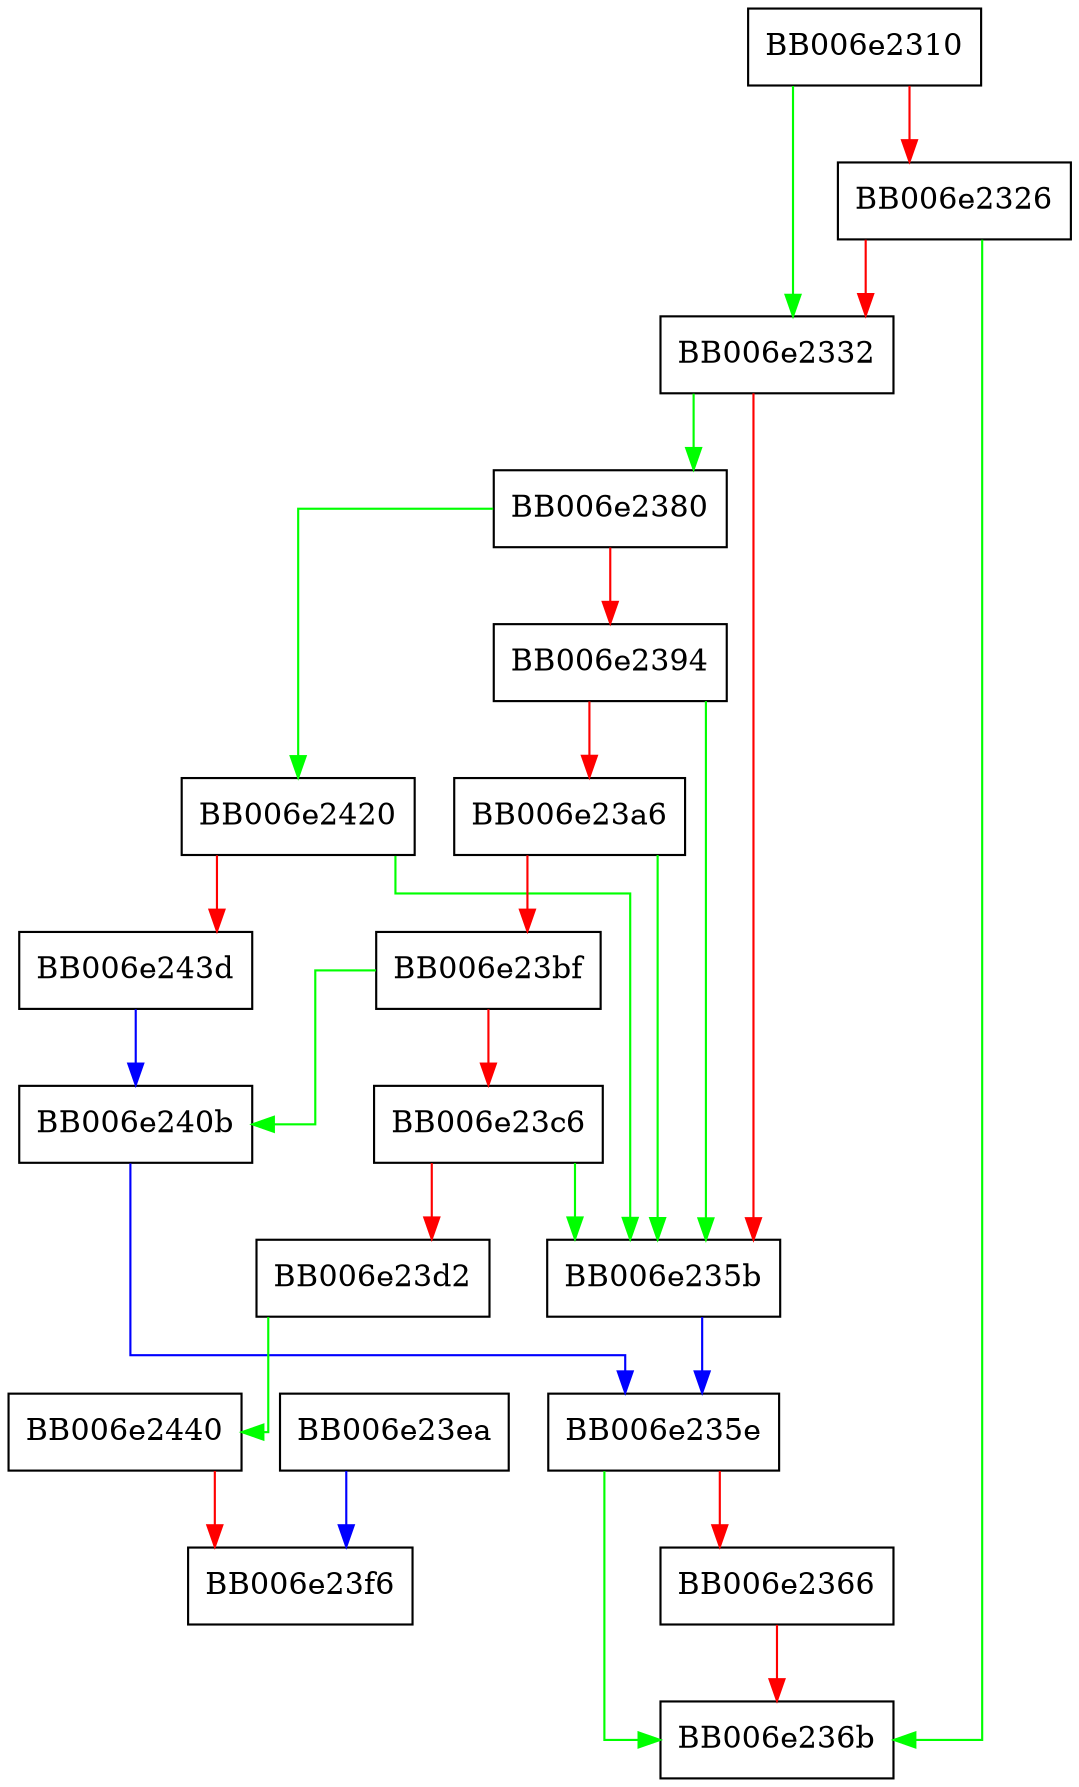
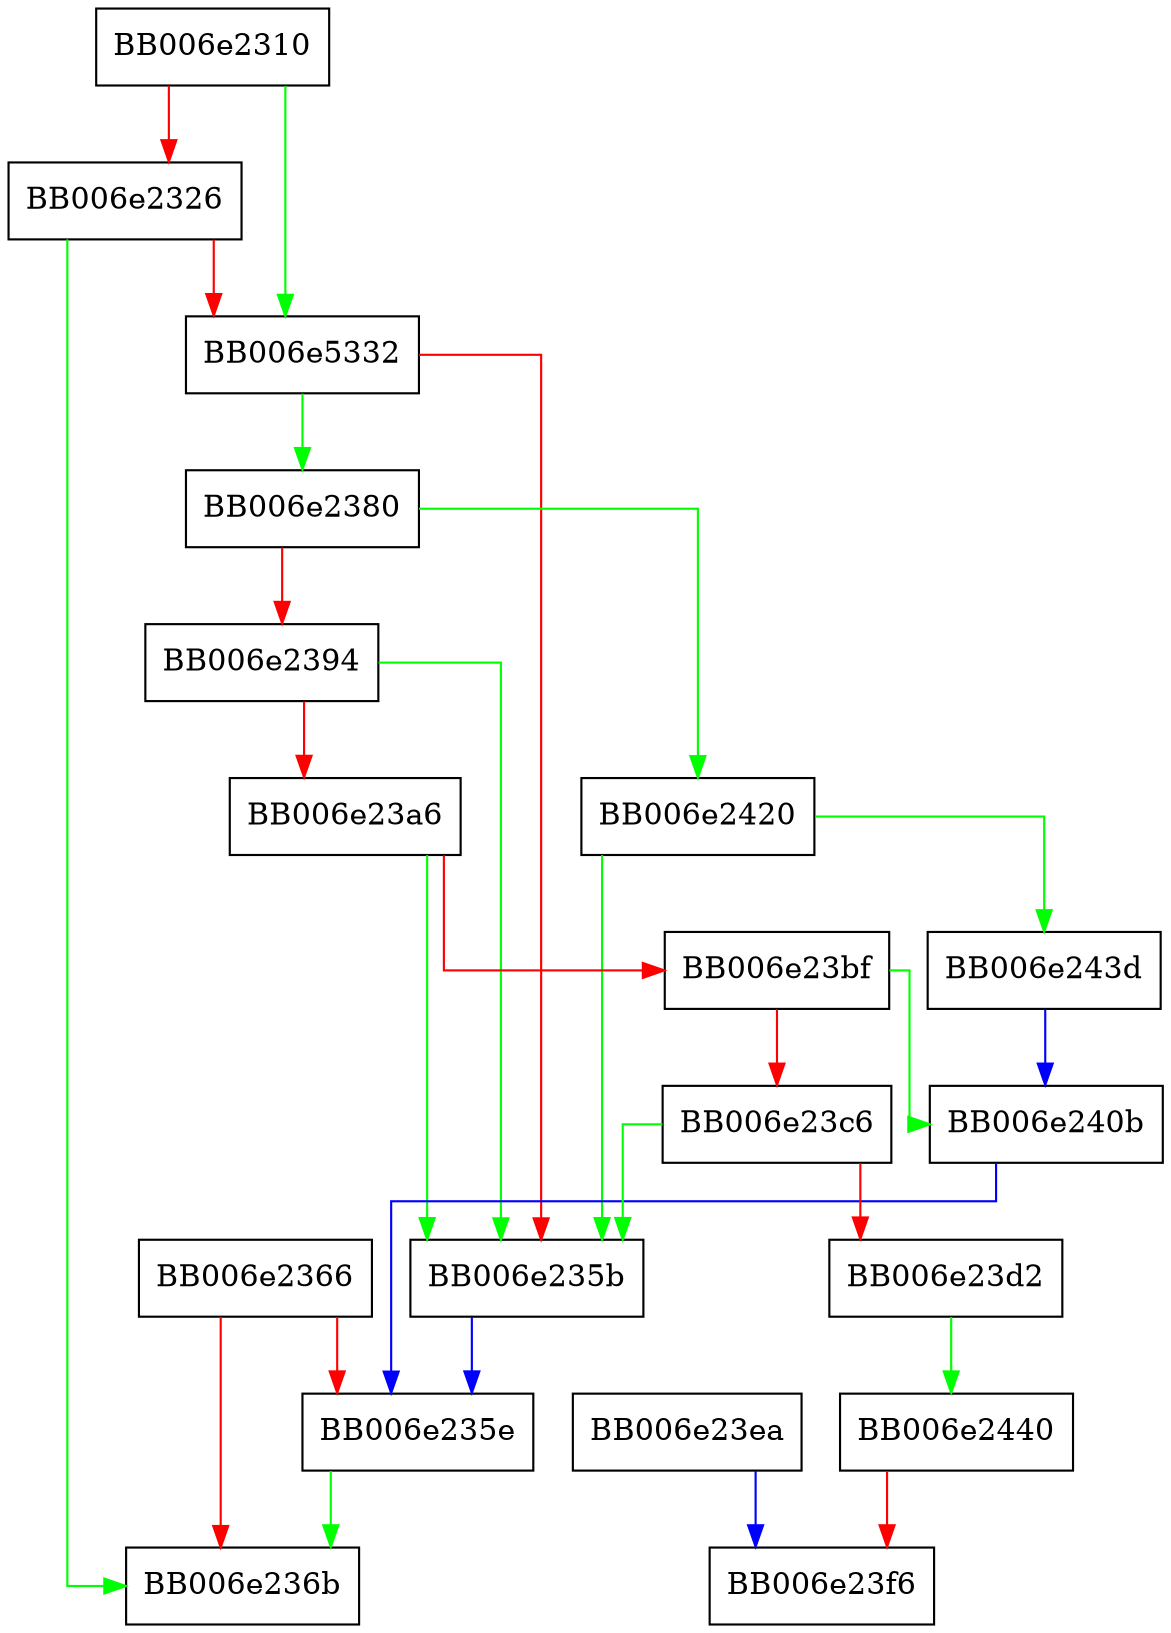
(777, 355) -> (302, 355)
(217, 883) -> (976, 817)
(720, 1498) -> (337, 1344)
